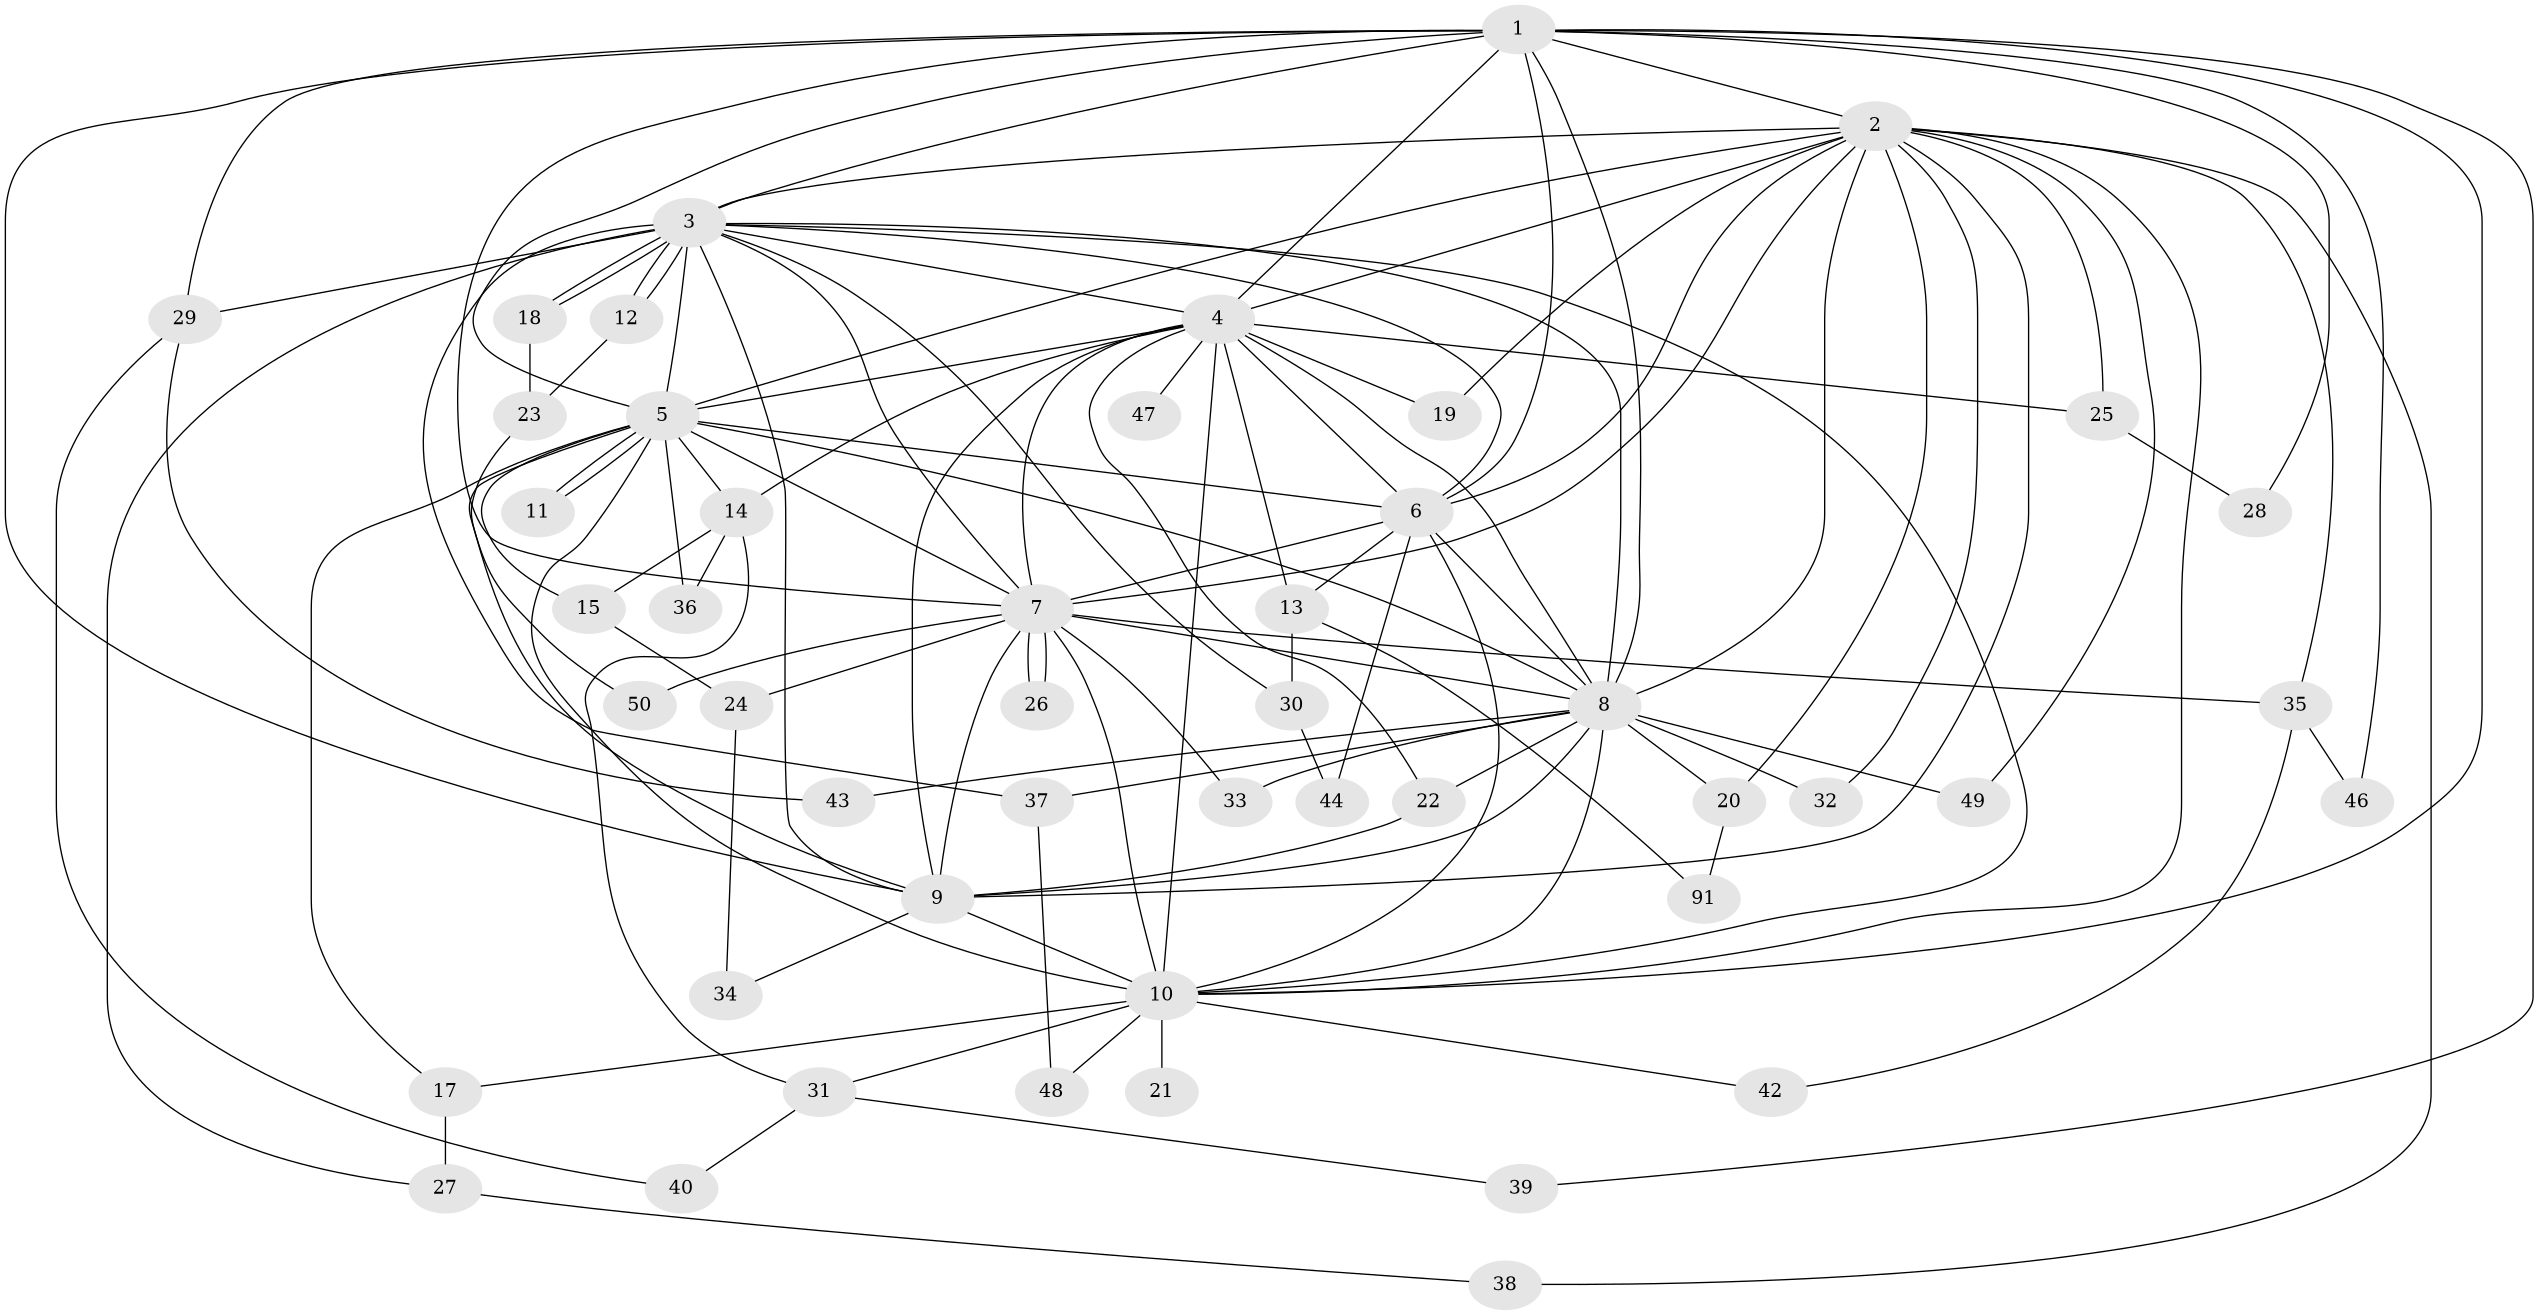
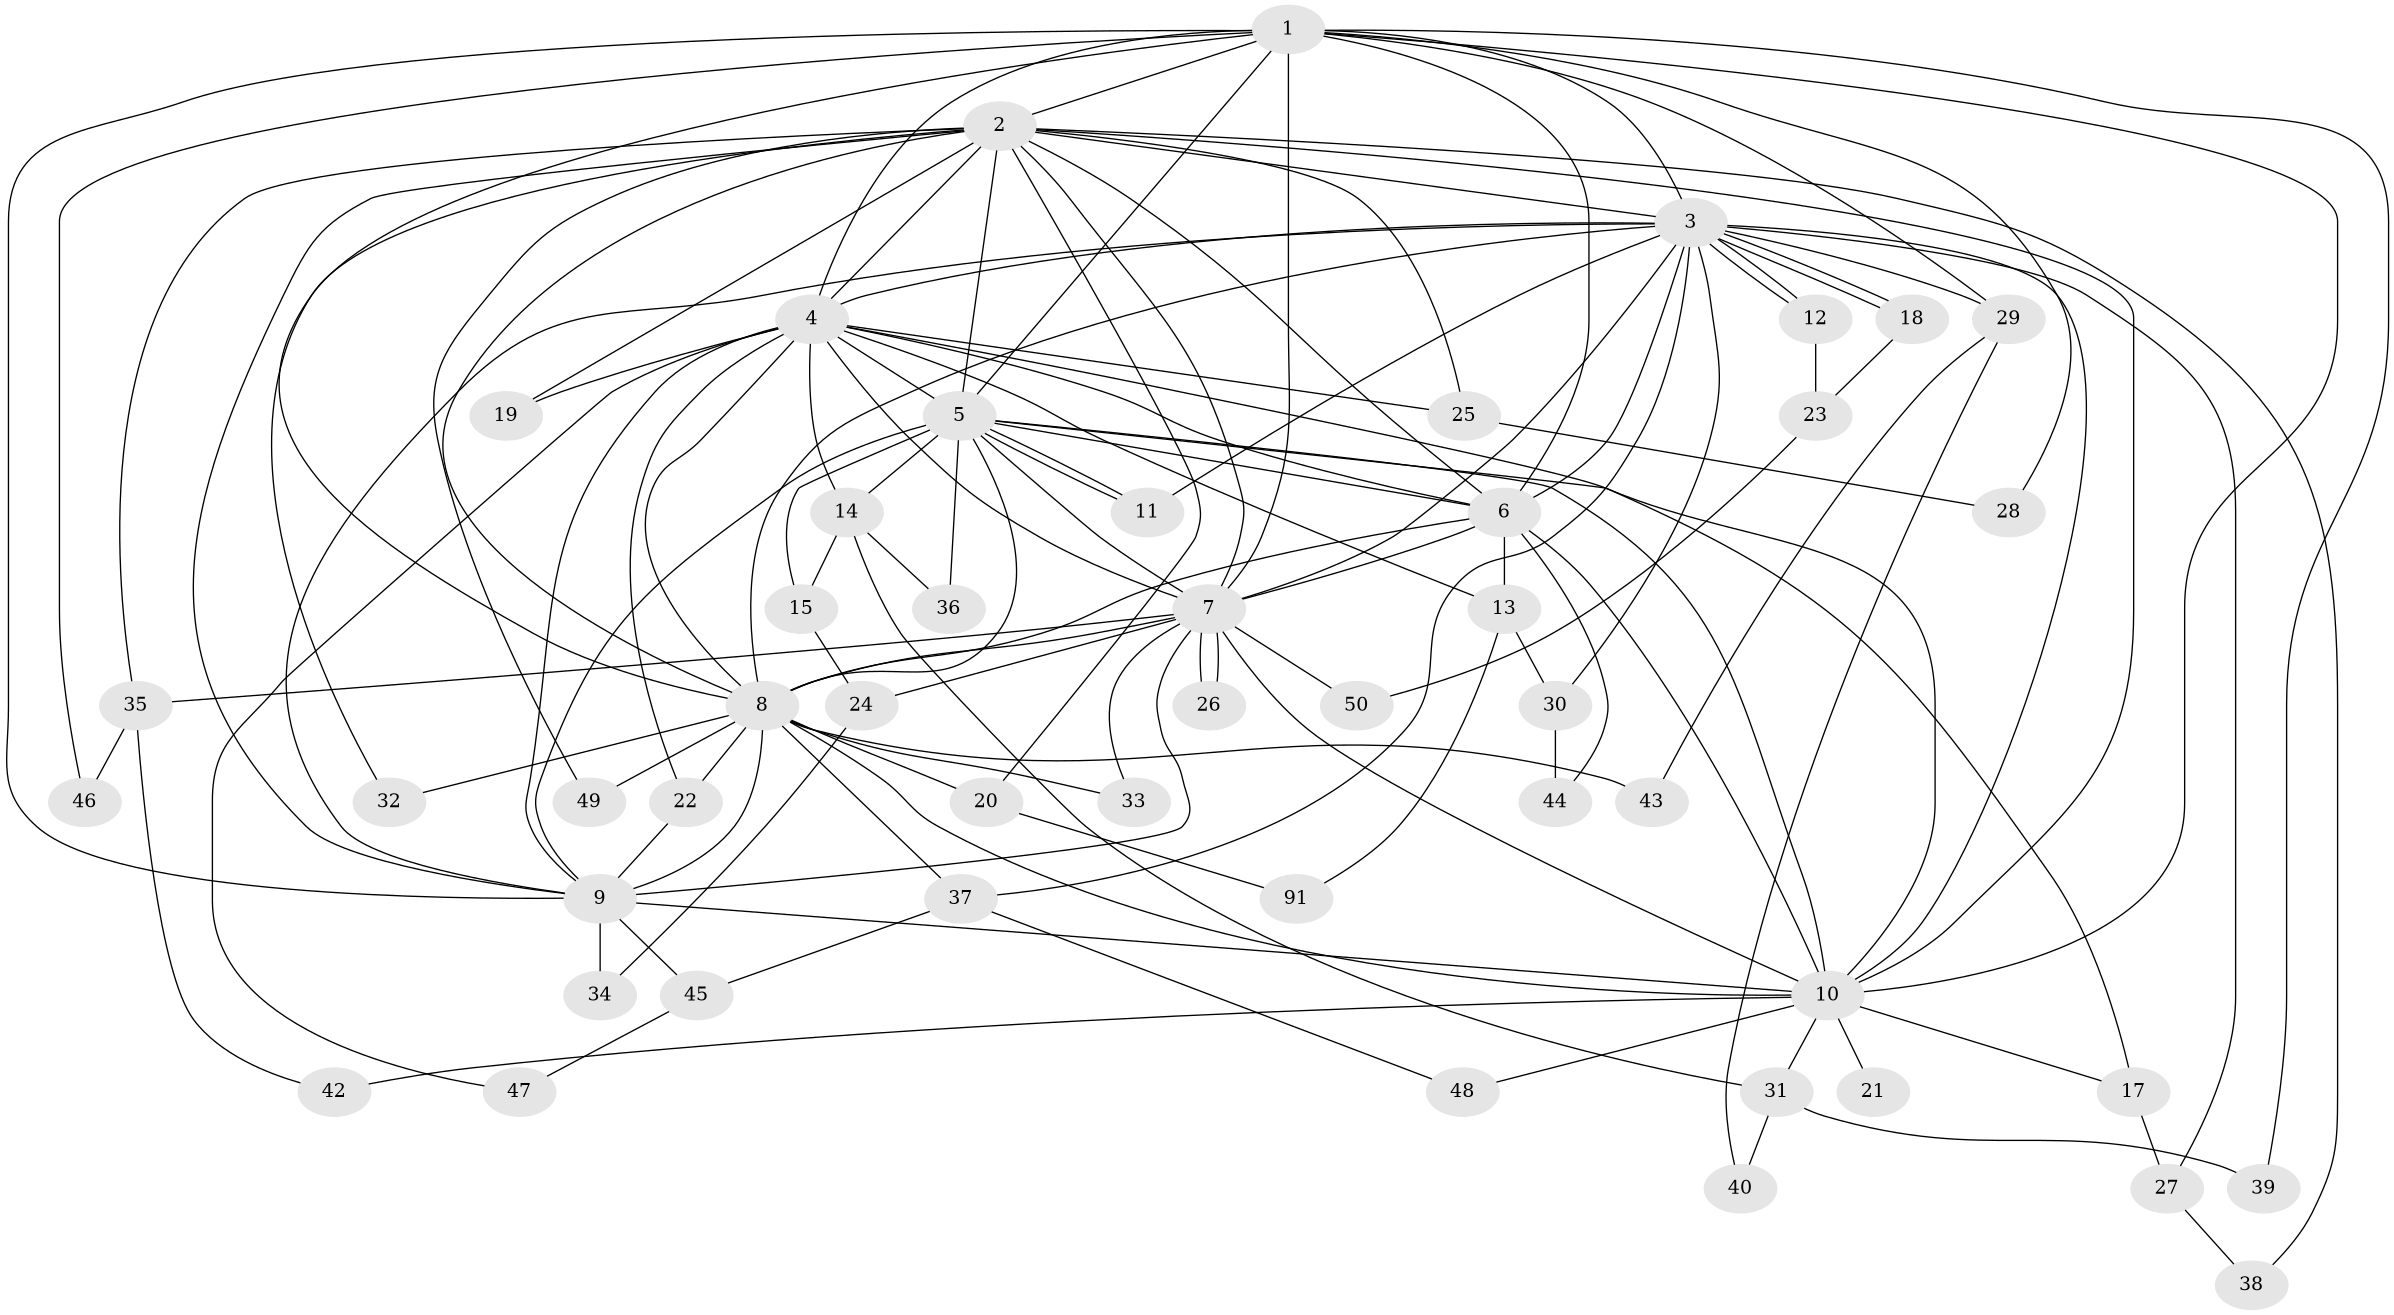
(678, 319) -> (1410, 353)
none -> (697, 996)
